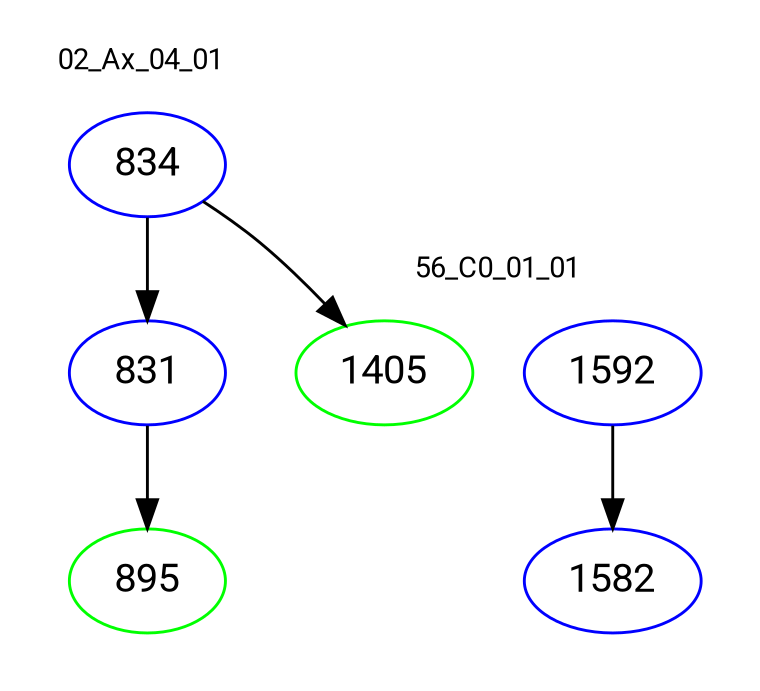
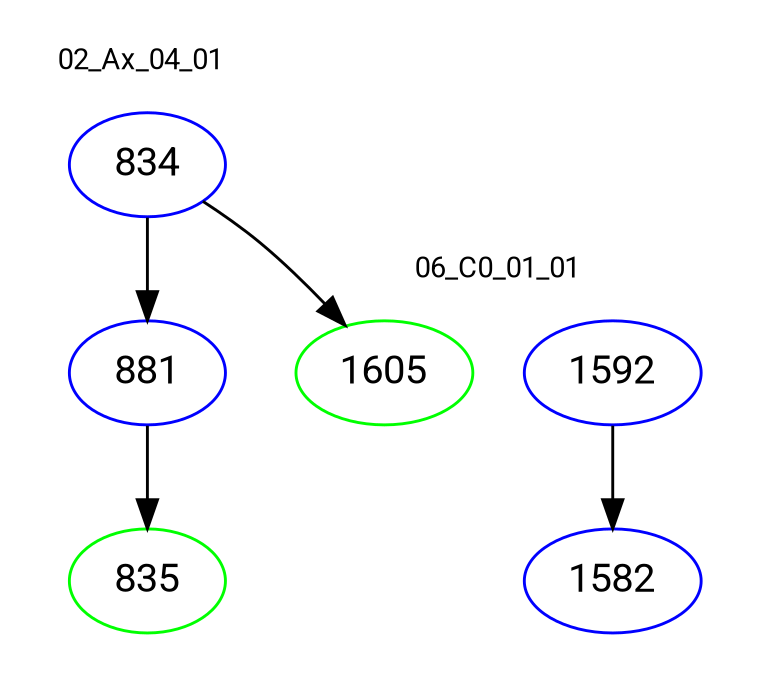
(499, 270) -> (499, 270)
(147, 373) -> (147, 373)
(384, 373) -> (384, 373)
(147, 581) -> (147, 581)
